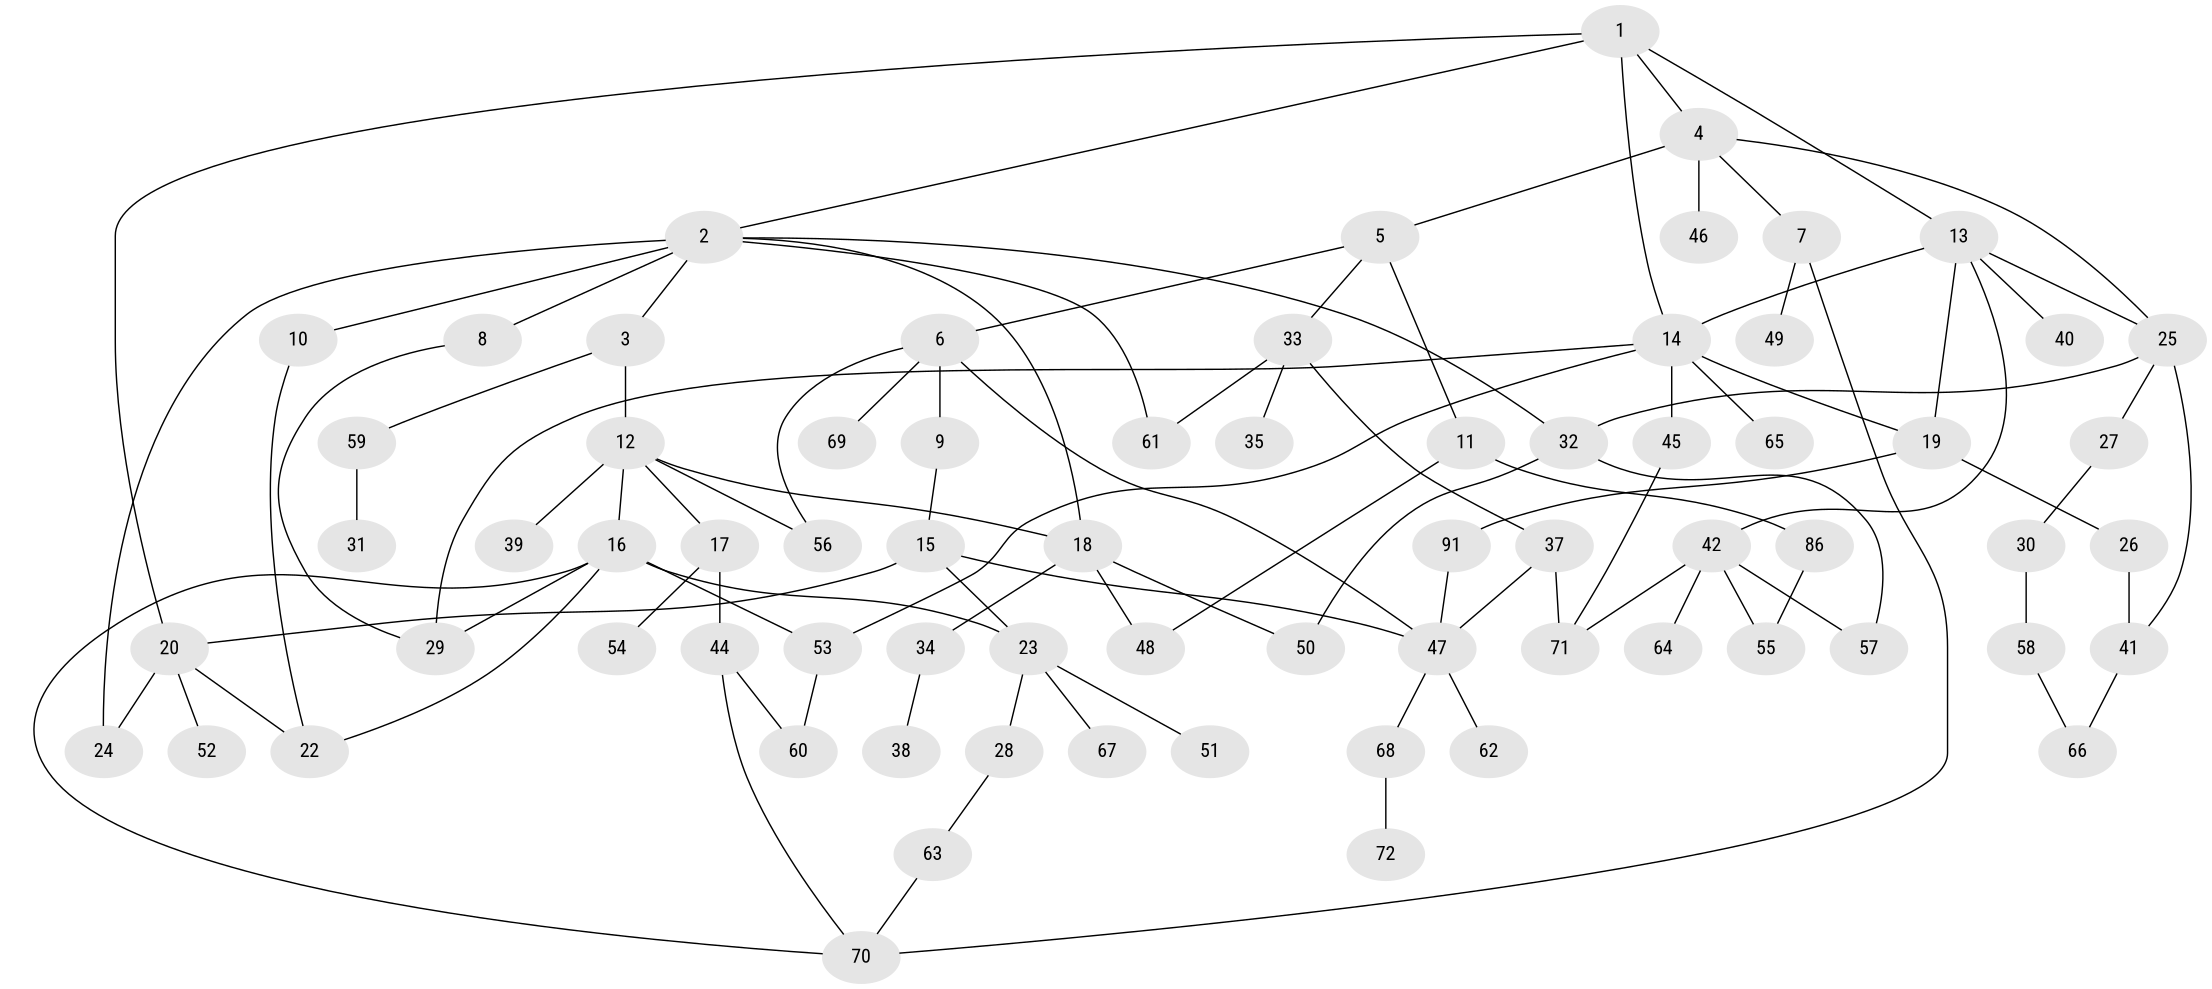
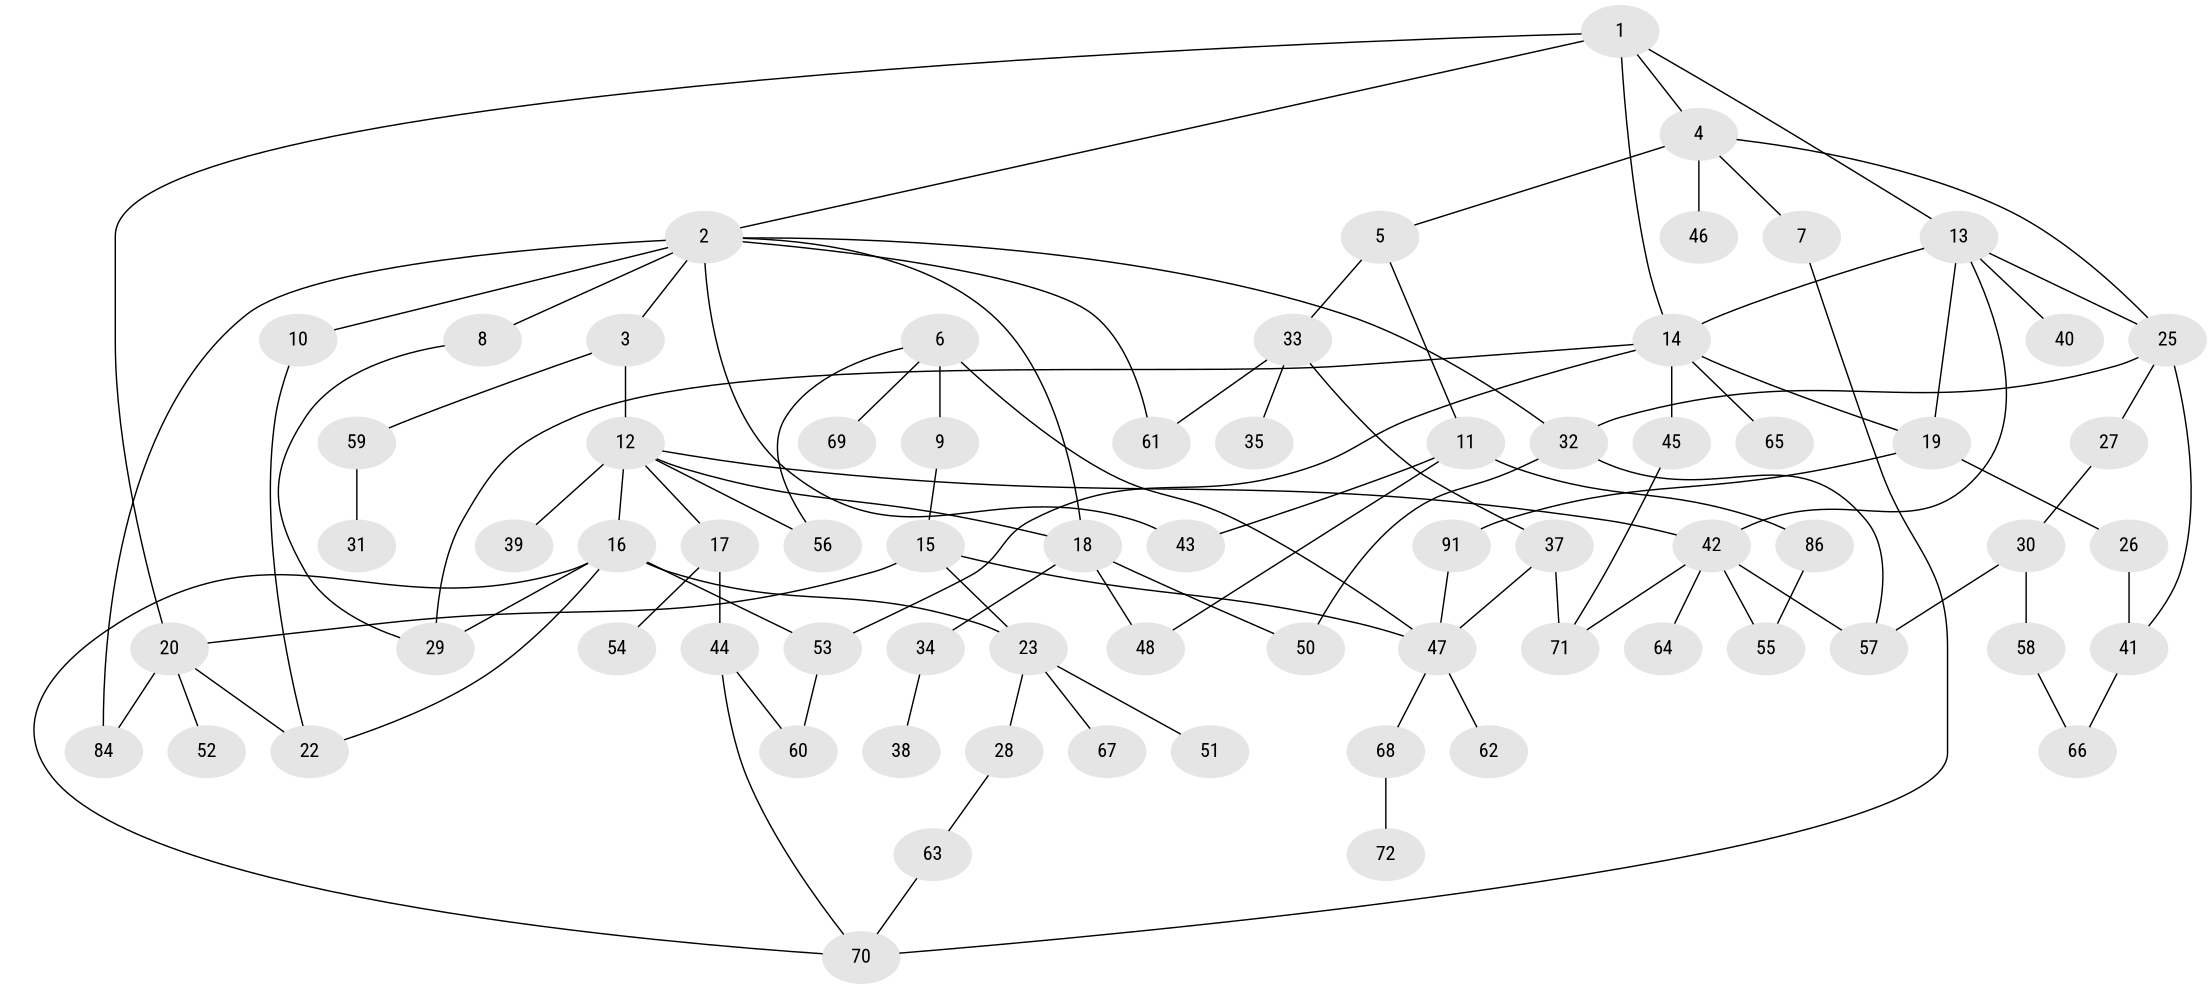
(1160, 289) -> none
(1775, 340) -> none
none -> (1094, 488)
none -> (1186, 546)
none -> (1952, 594)
(104, 752) -> (104, 752)
